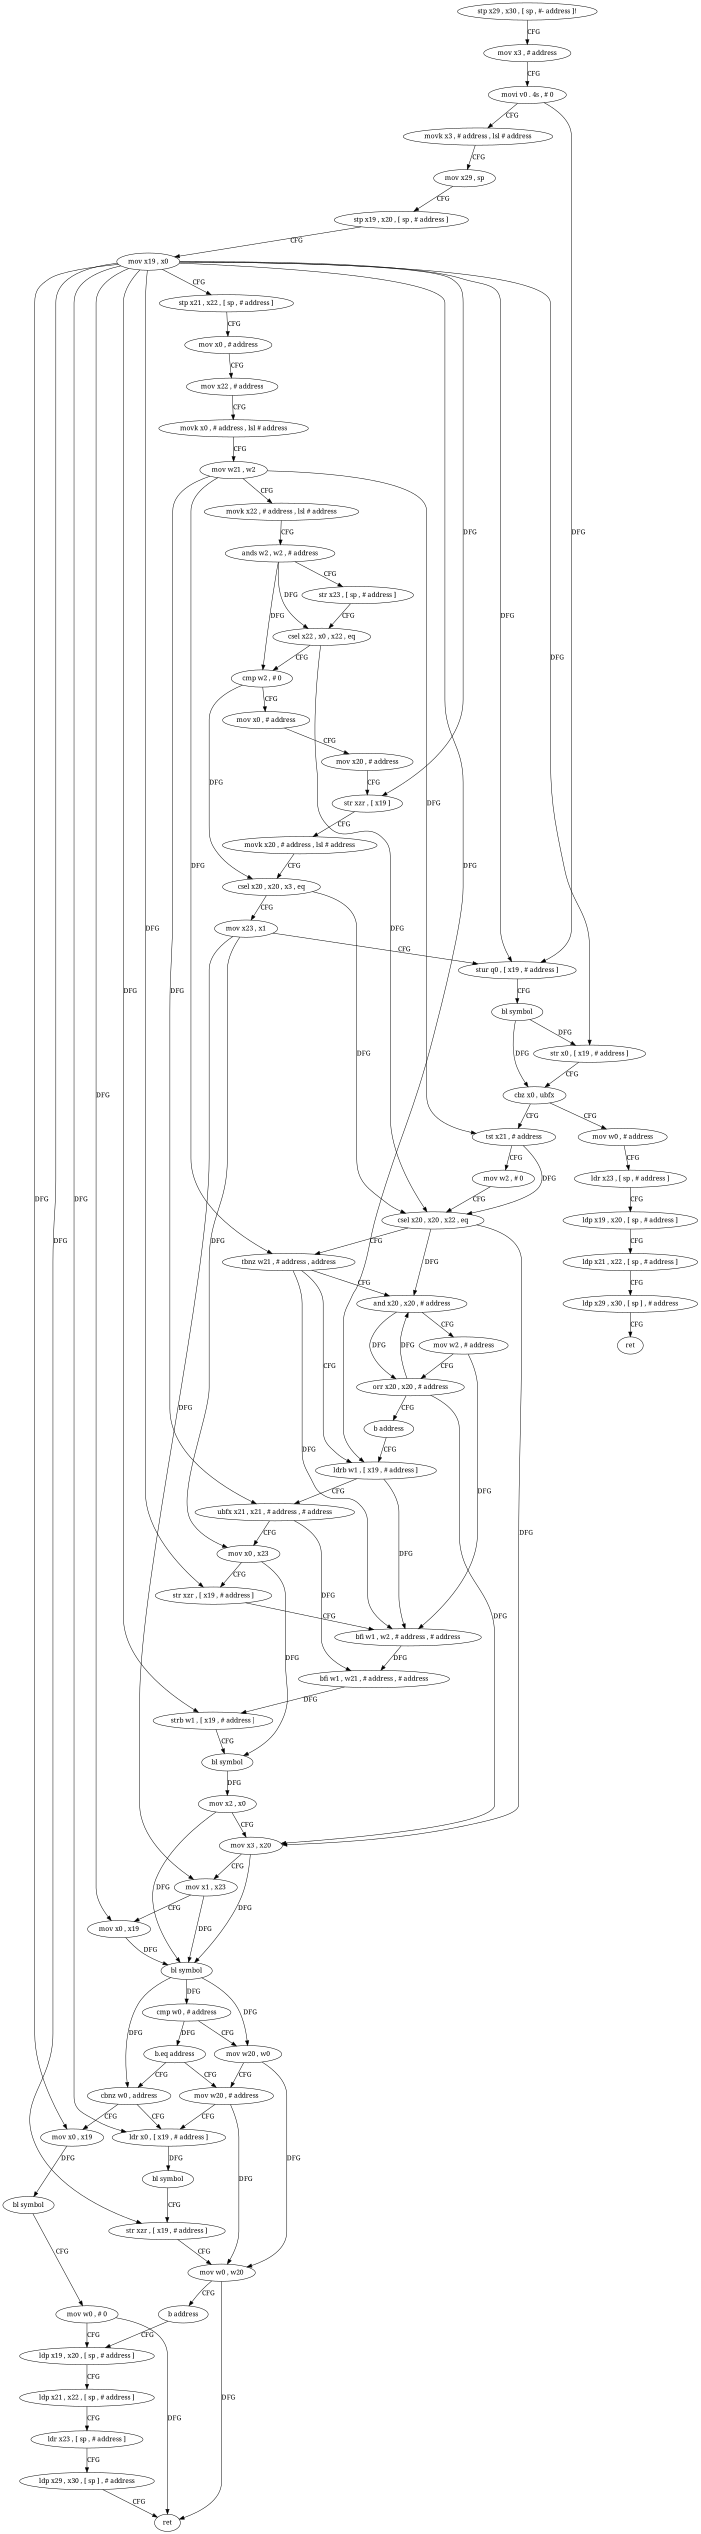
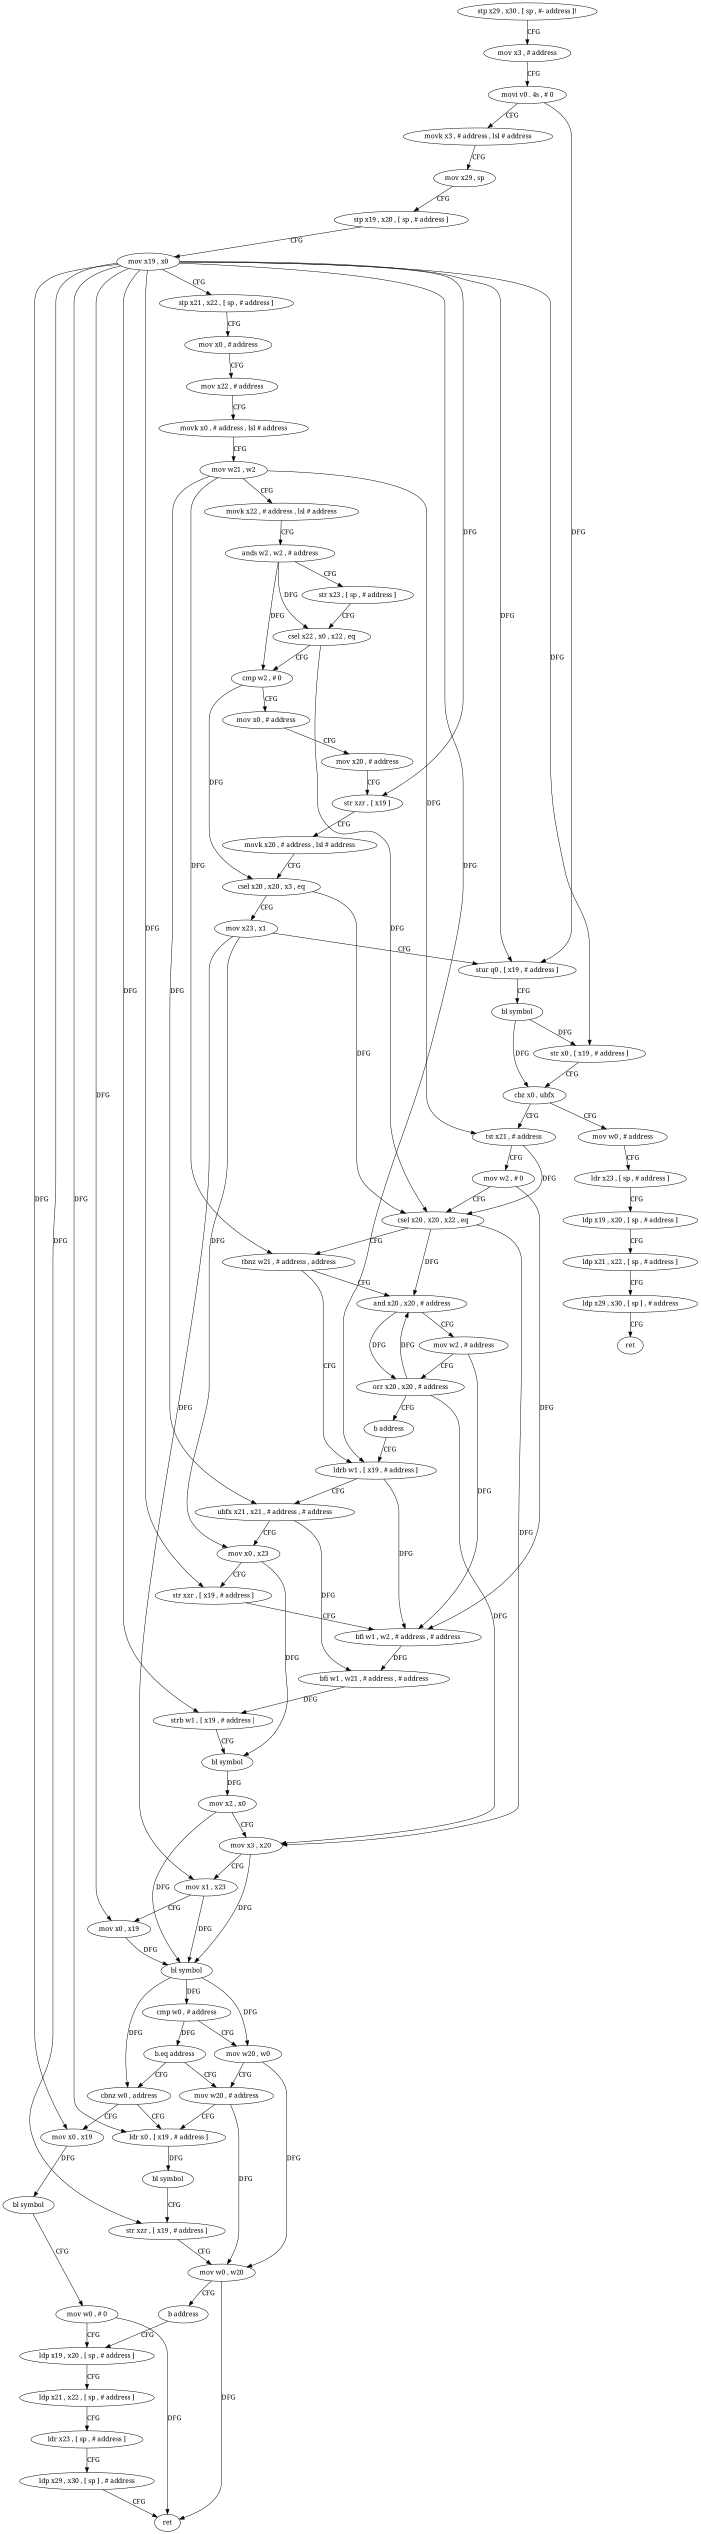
(306, 1470) -> (540, 1428)
